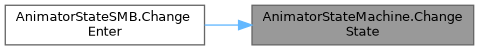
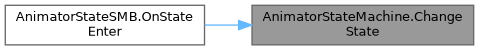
(105, 25) -> (105, 25)
